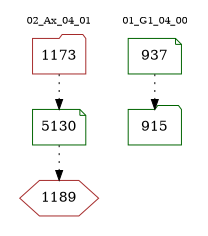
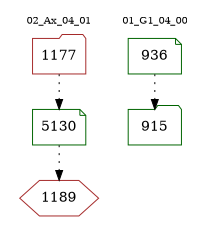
(59, 56) -> (59, 56)
(155, 56) -> (155, 56)
